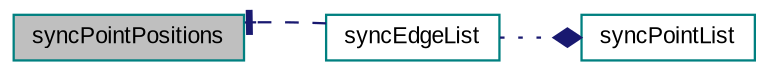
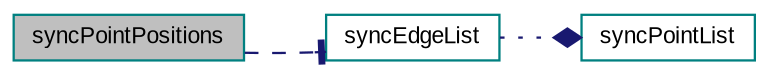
(291, 22) -> (280, 53)
